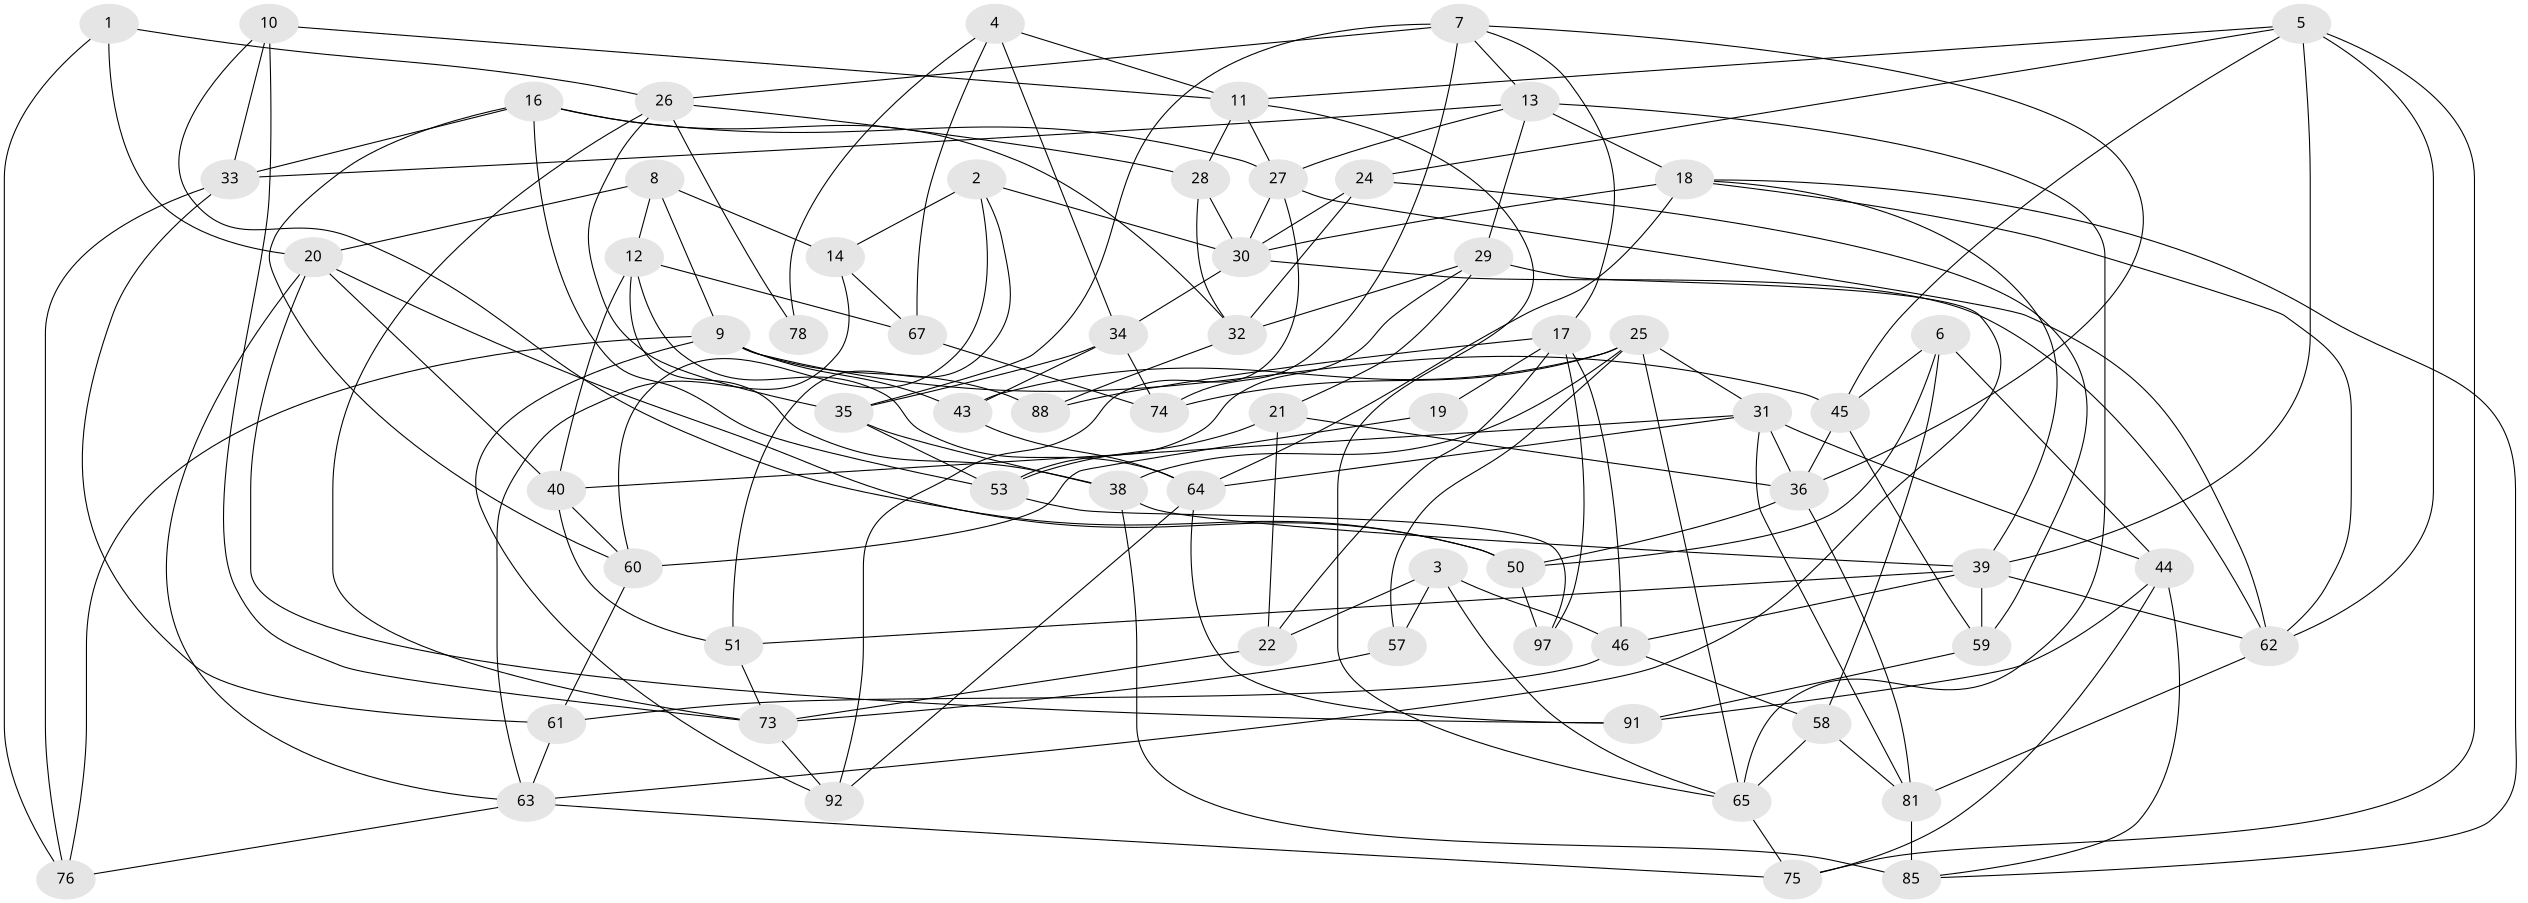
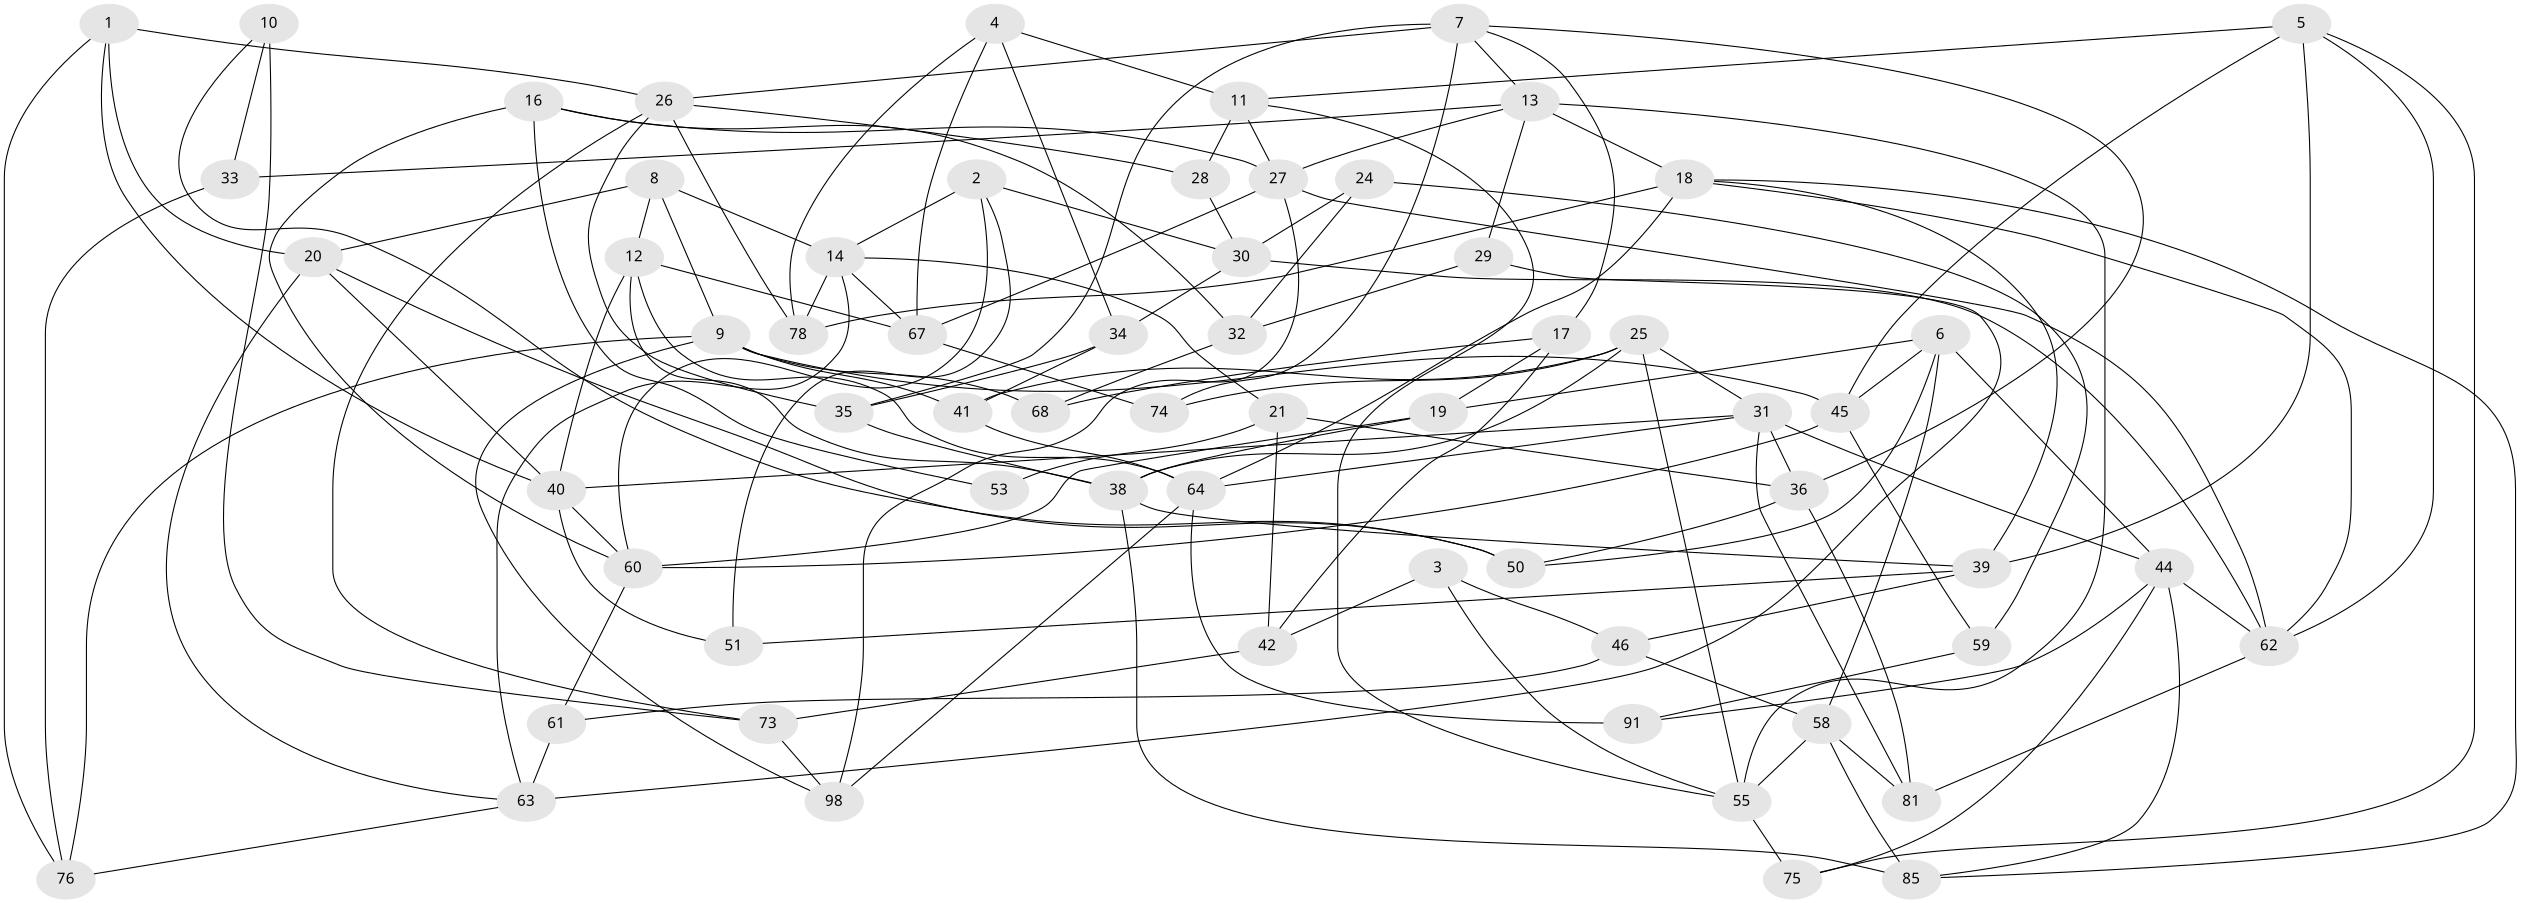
(754, 63) -> none
(1833, 102) -> none
(382, 140) -> none
(1462, 214) -> (1245, 282)
(1260, 218) -> (1115, 253)
(1199, 261) -> none
none -> (817, 296)
none -> (231, 311)
(1405, 345) -> (1078, 286)
(1134, 365) -> none
none -> (1667, 377)
(1227, 404) -> none
(963, 413) -> (963, 413)
(1041, 413) -> (1041, 413)
none -> (1274, 444)
(922, 452) -> none
(1820, 452) -> (1245, 536)
(1611, 487) -> none
(123, 590) -> none
(1982, 607) -> none
(2131, 609) -> (2217, 607)
(1267, 646) -> (1267, 646)
(1397, 646) -> none
(1543, 646) -> none
(750, 683) -> none
(764, 691) -> none
(834, 802) -> (834, 802)
(1742, 802) -> (1742, 802)
(1912, 835) -> (1862, 804)
(1159, 843) -> none
